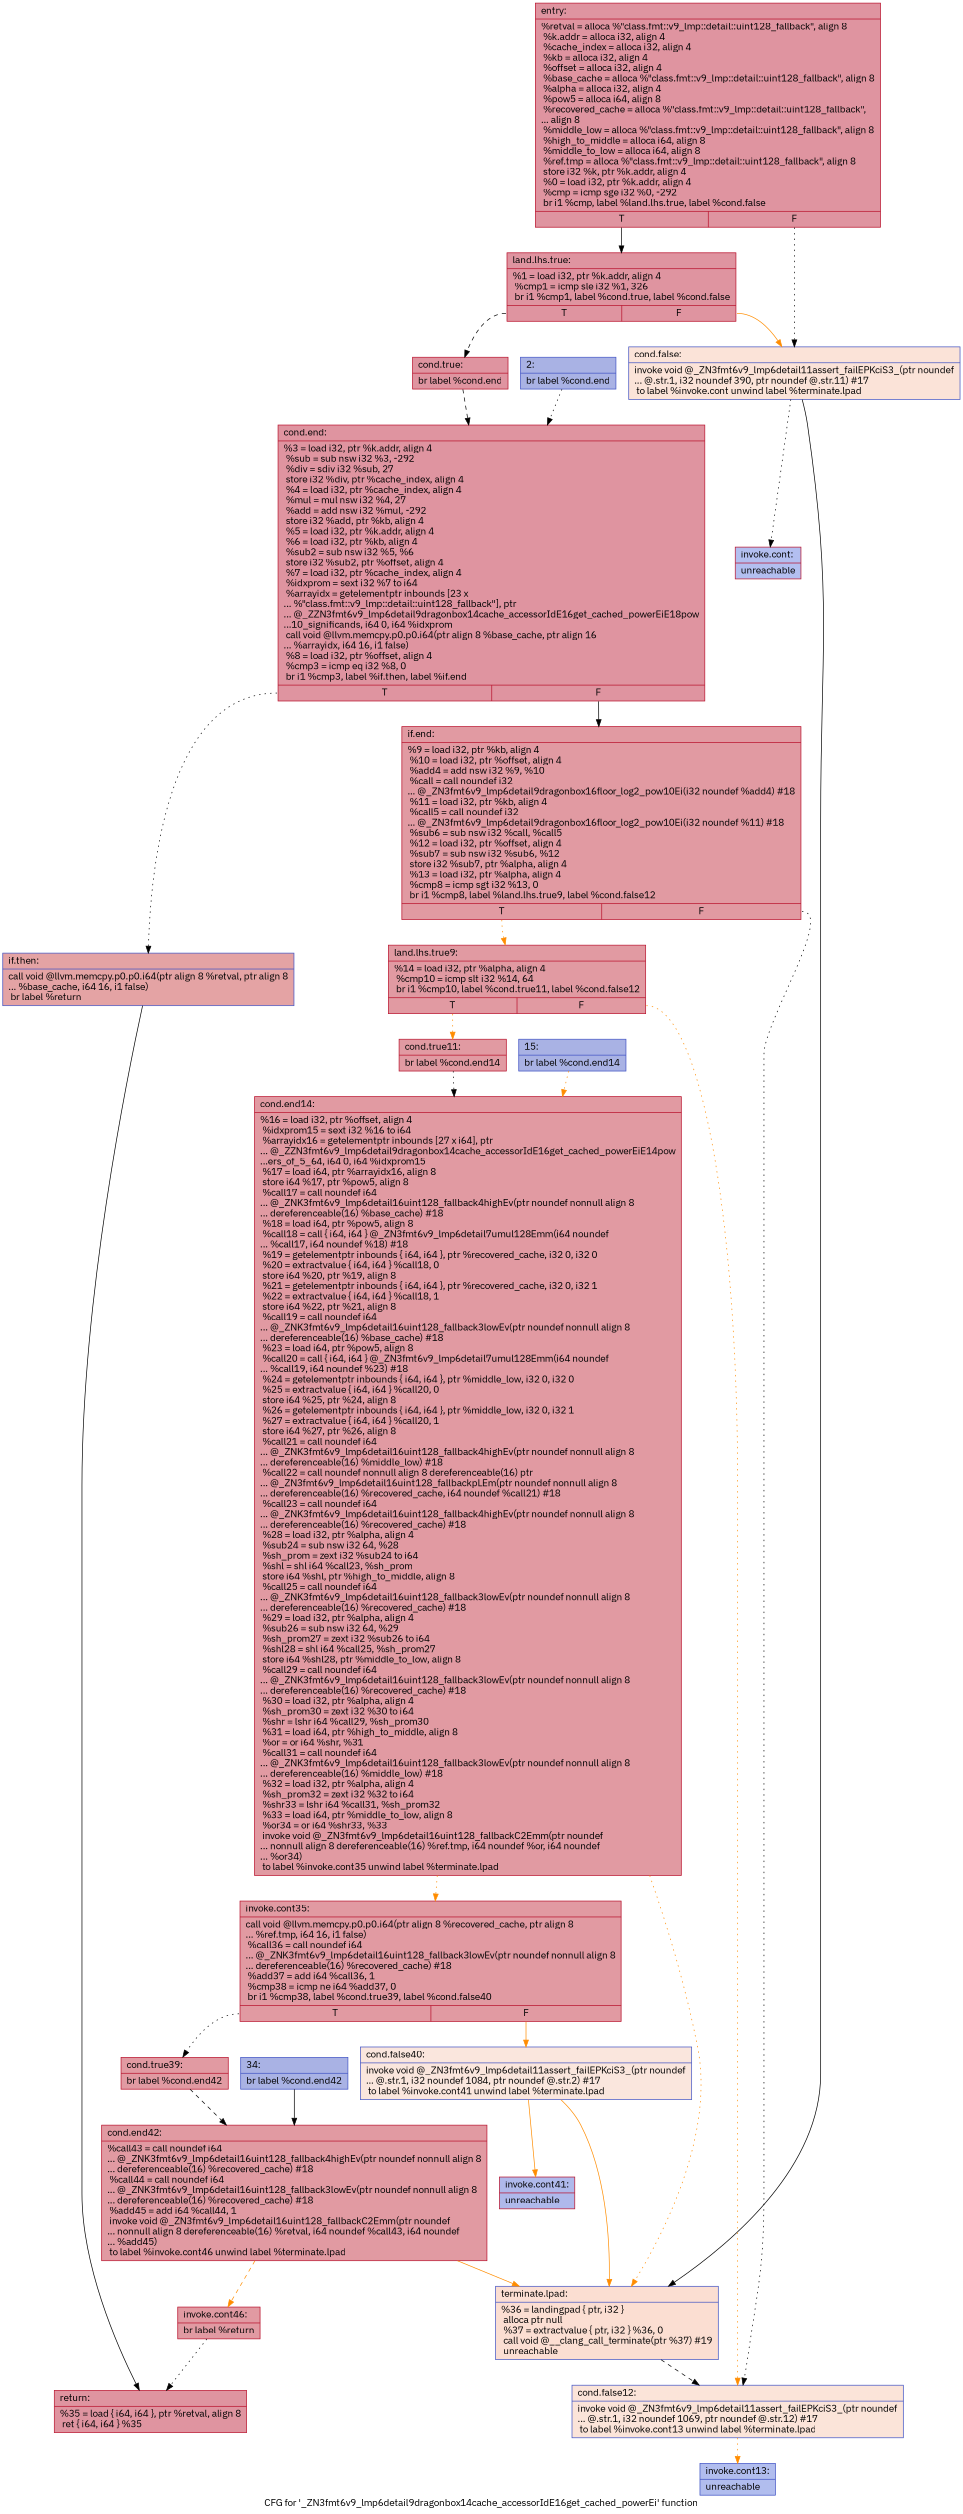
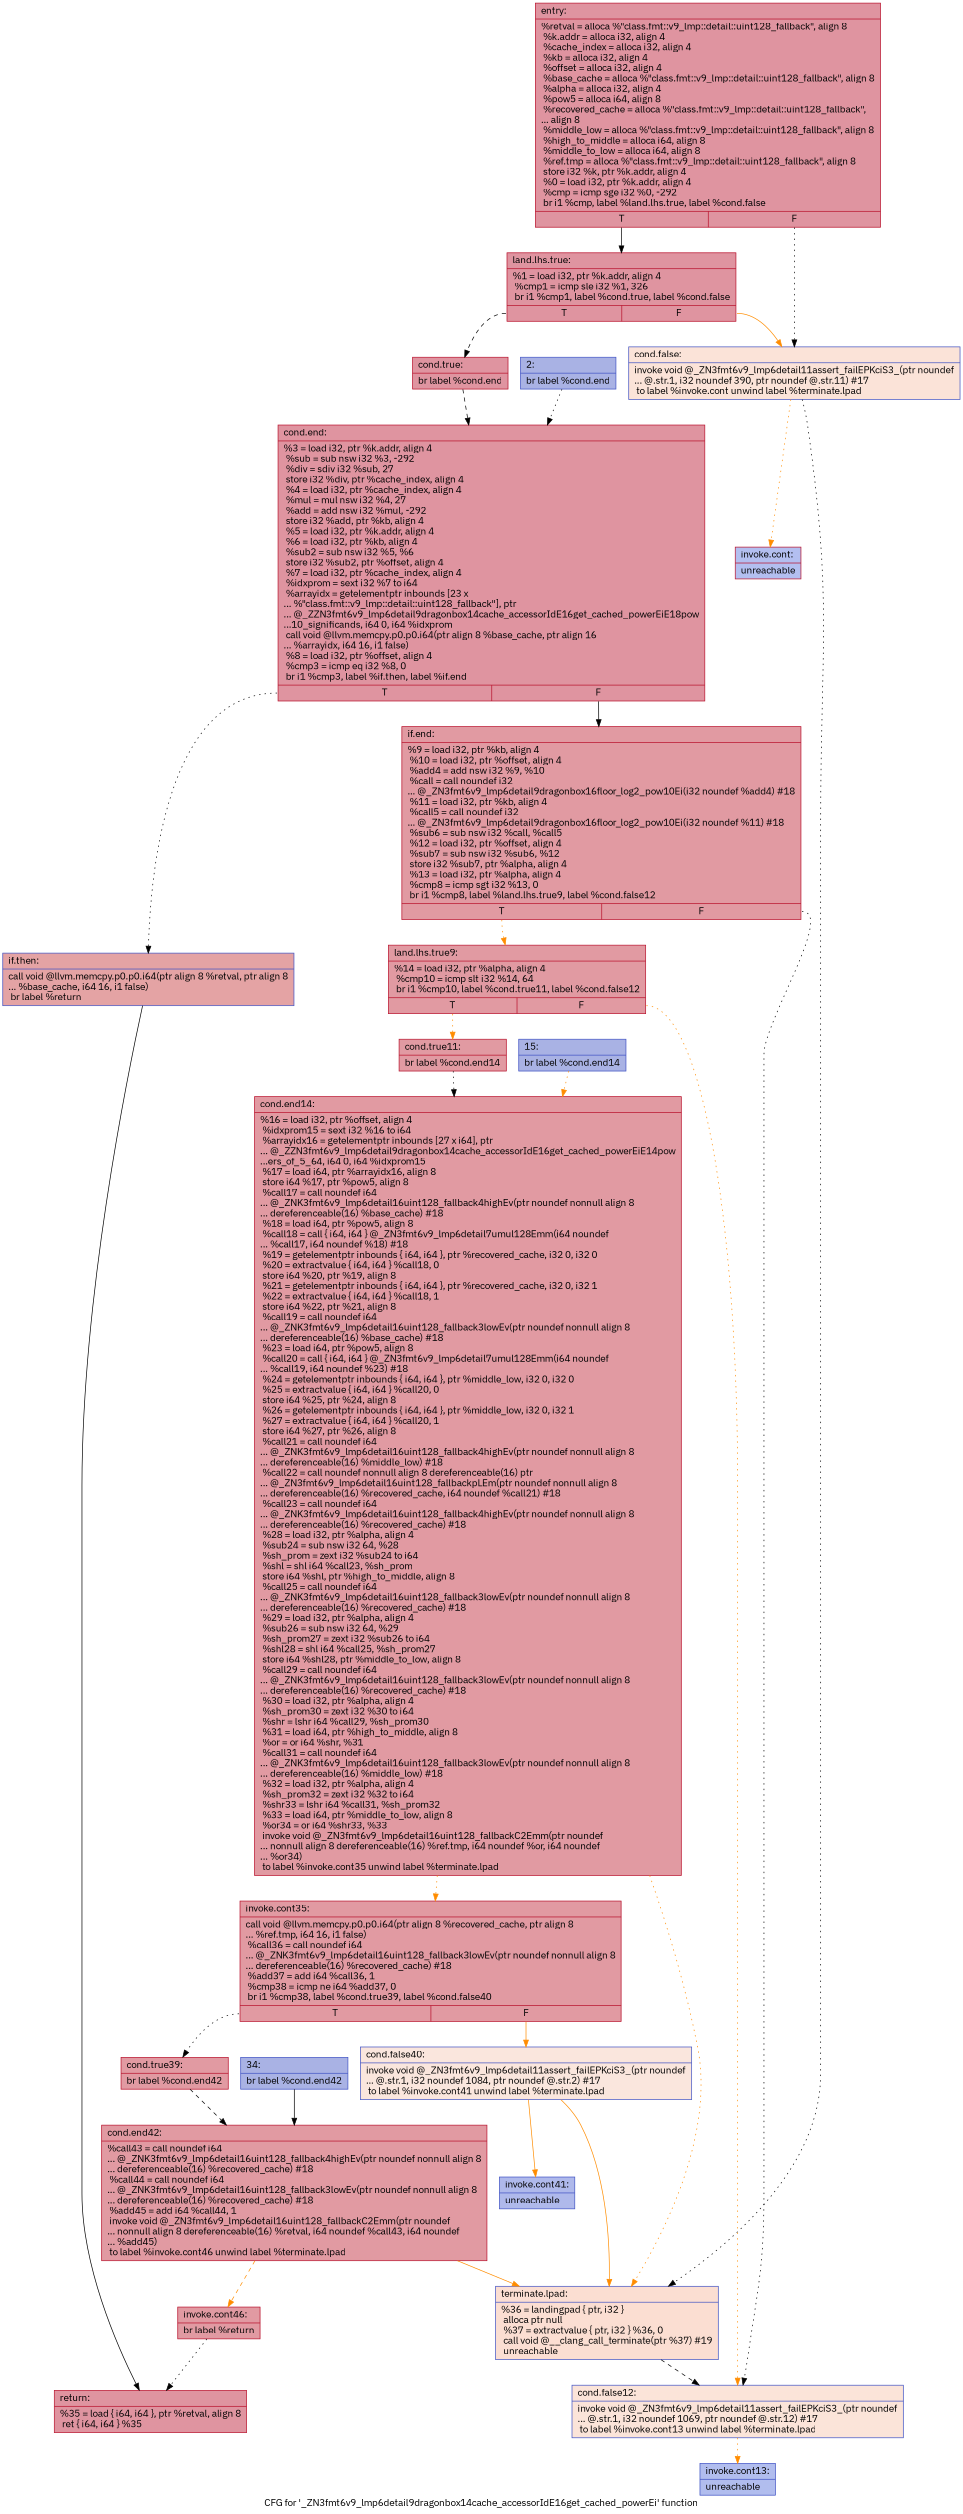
(781, 470) -> (781, 470)
(821, 1368) -> (821, 1368)
(537, 2193) -> (537, 2193)
